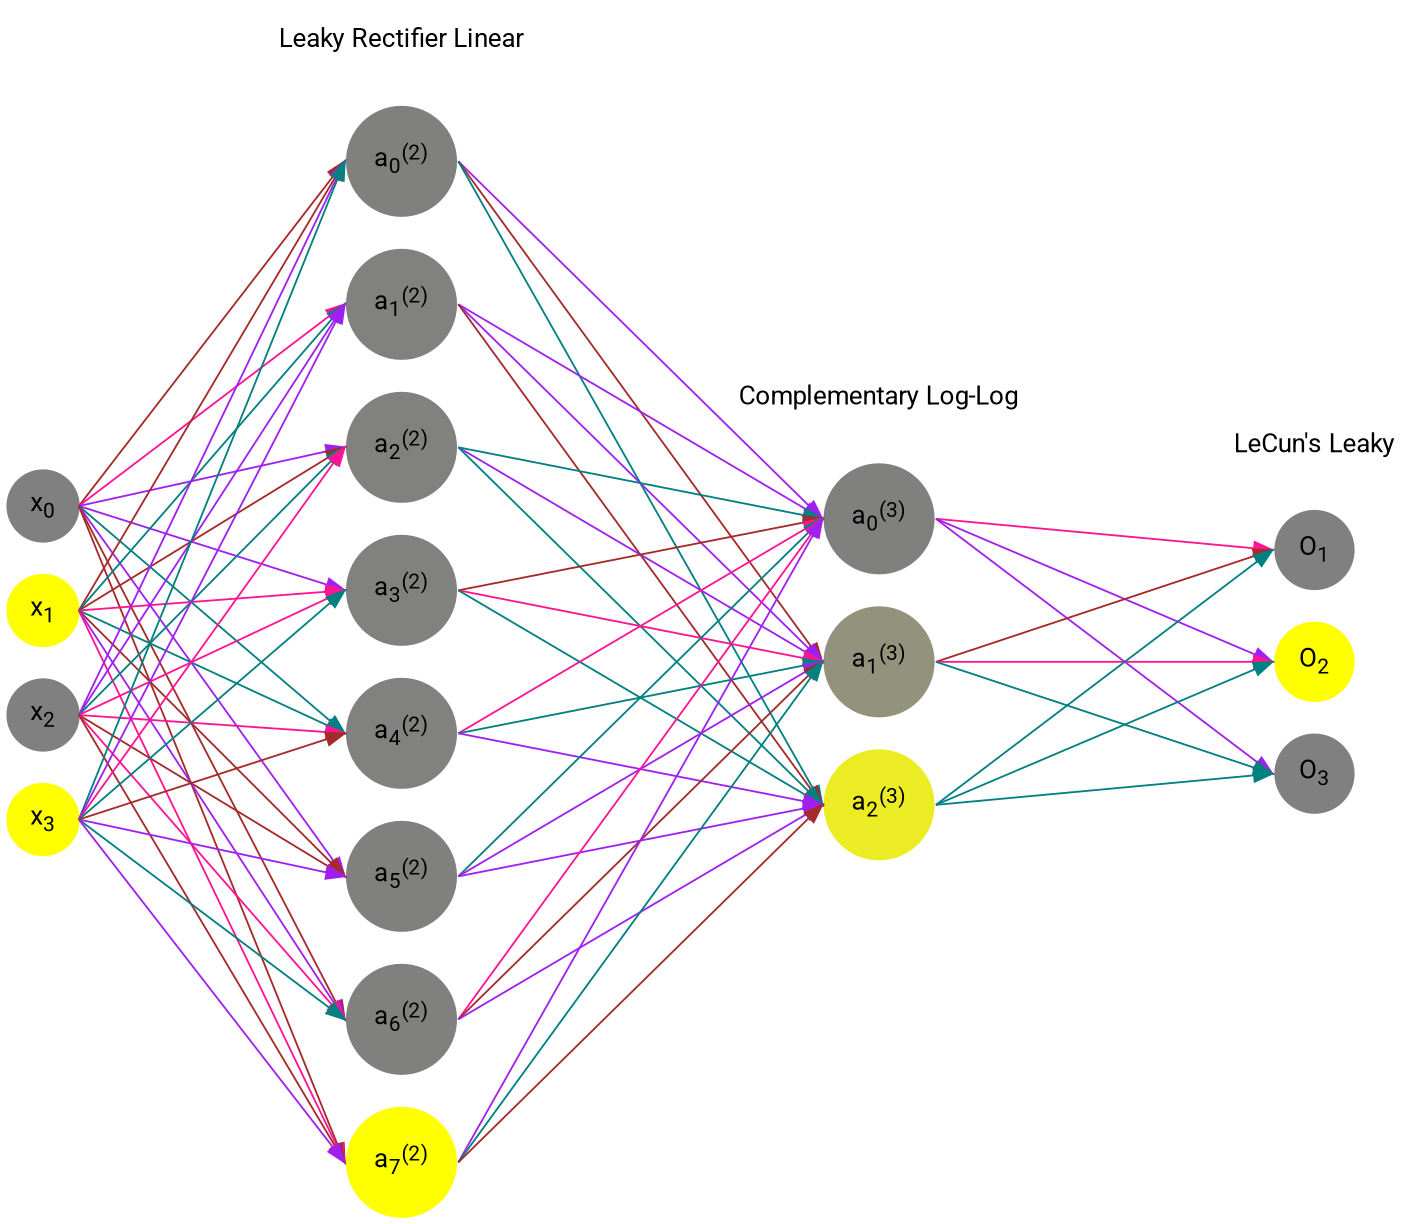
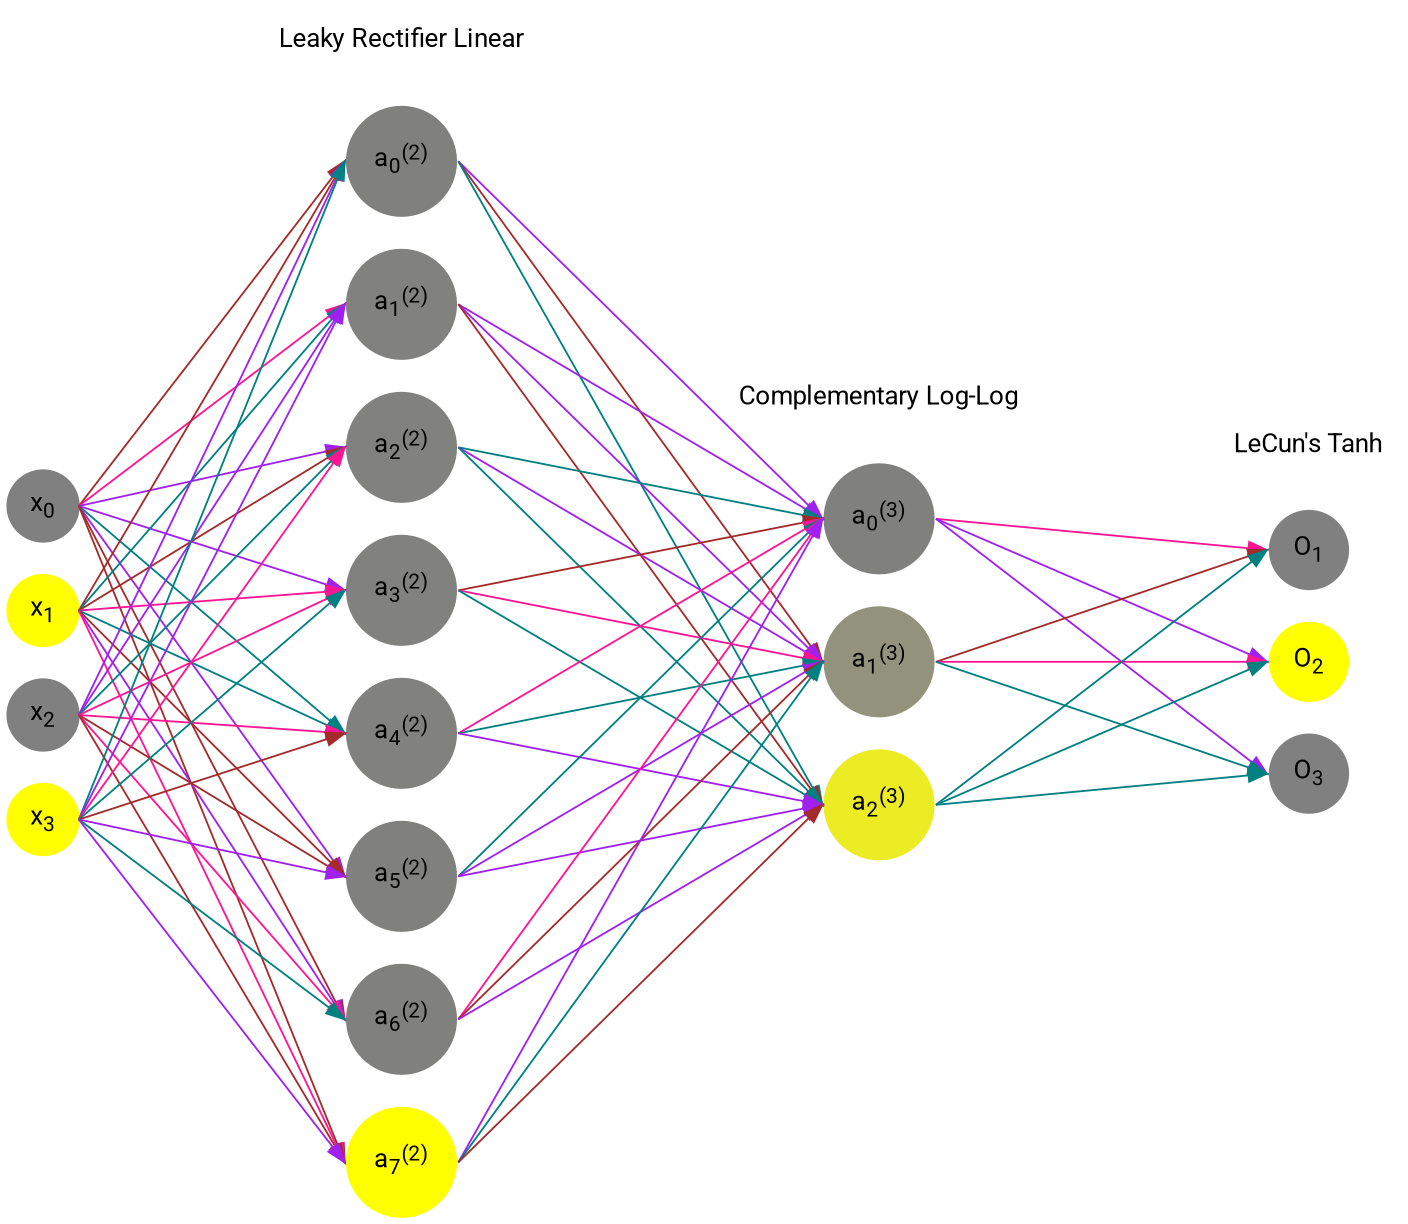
(1314, 446) -> (1309, 446)
